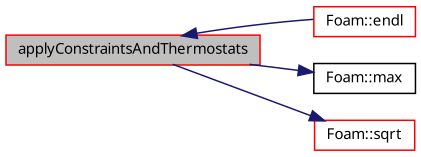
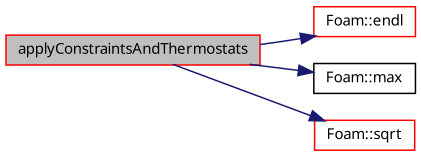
(255, 25) -> (280, 42)
